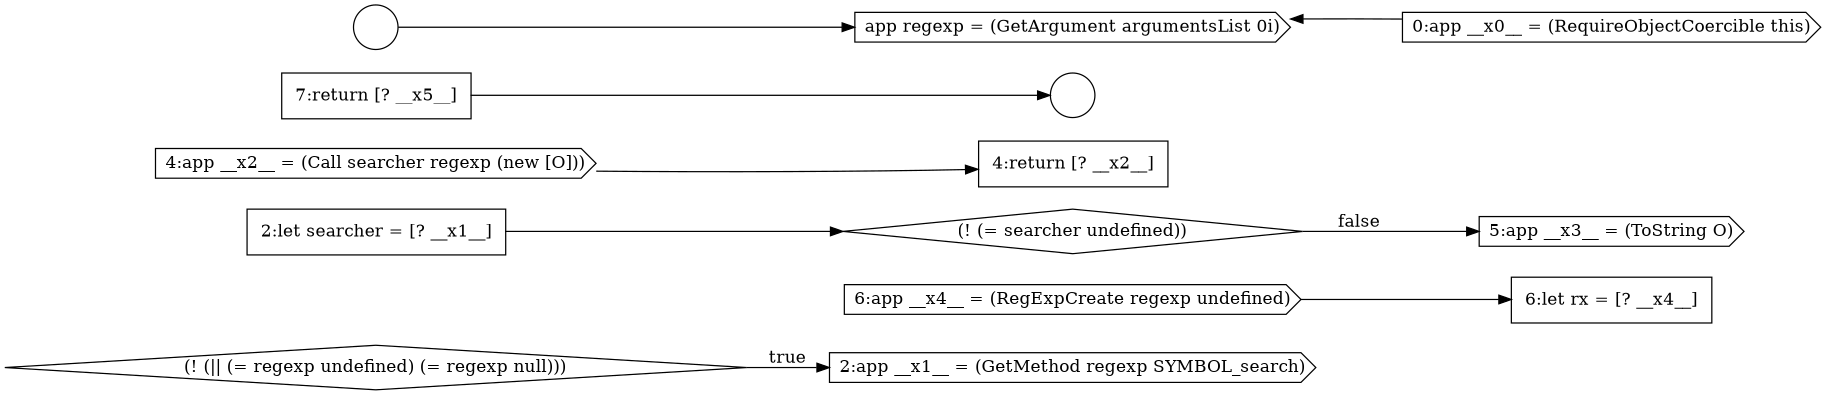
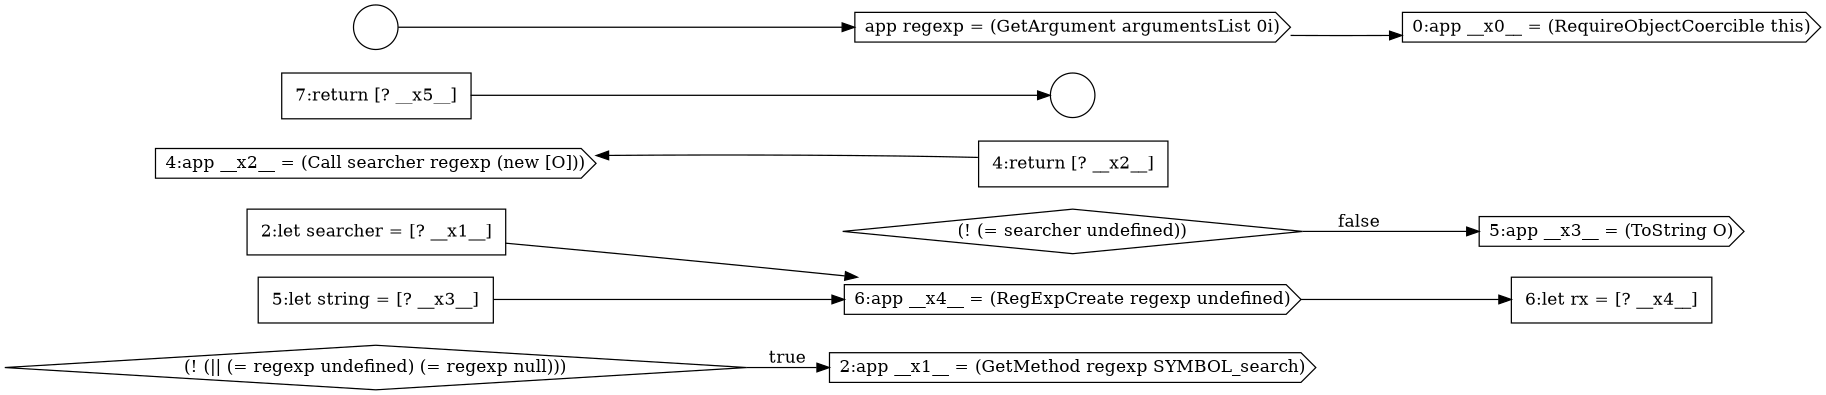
(1353, 19) -> (1340, 36)
(781, 172) -> (793, 155)
(668, 231) -> (675, 259)
none -> (376, 299)
